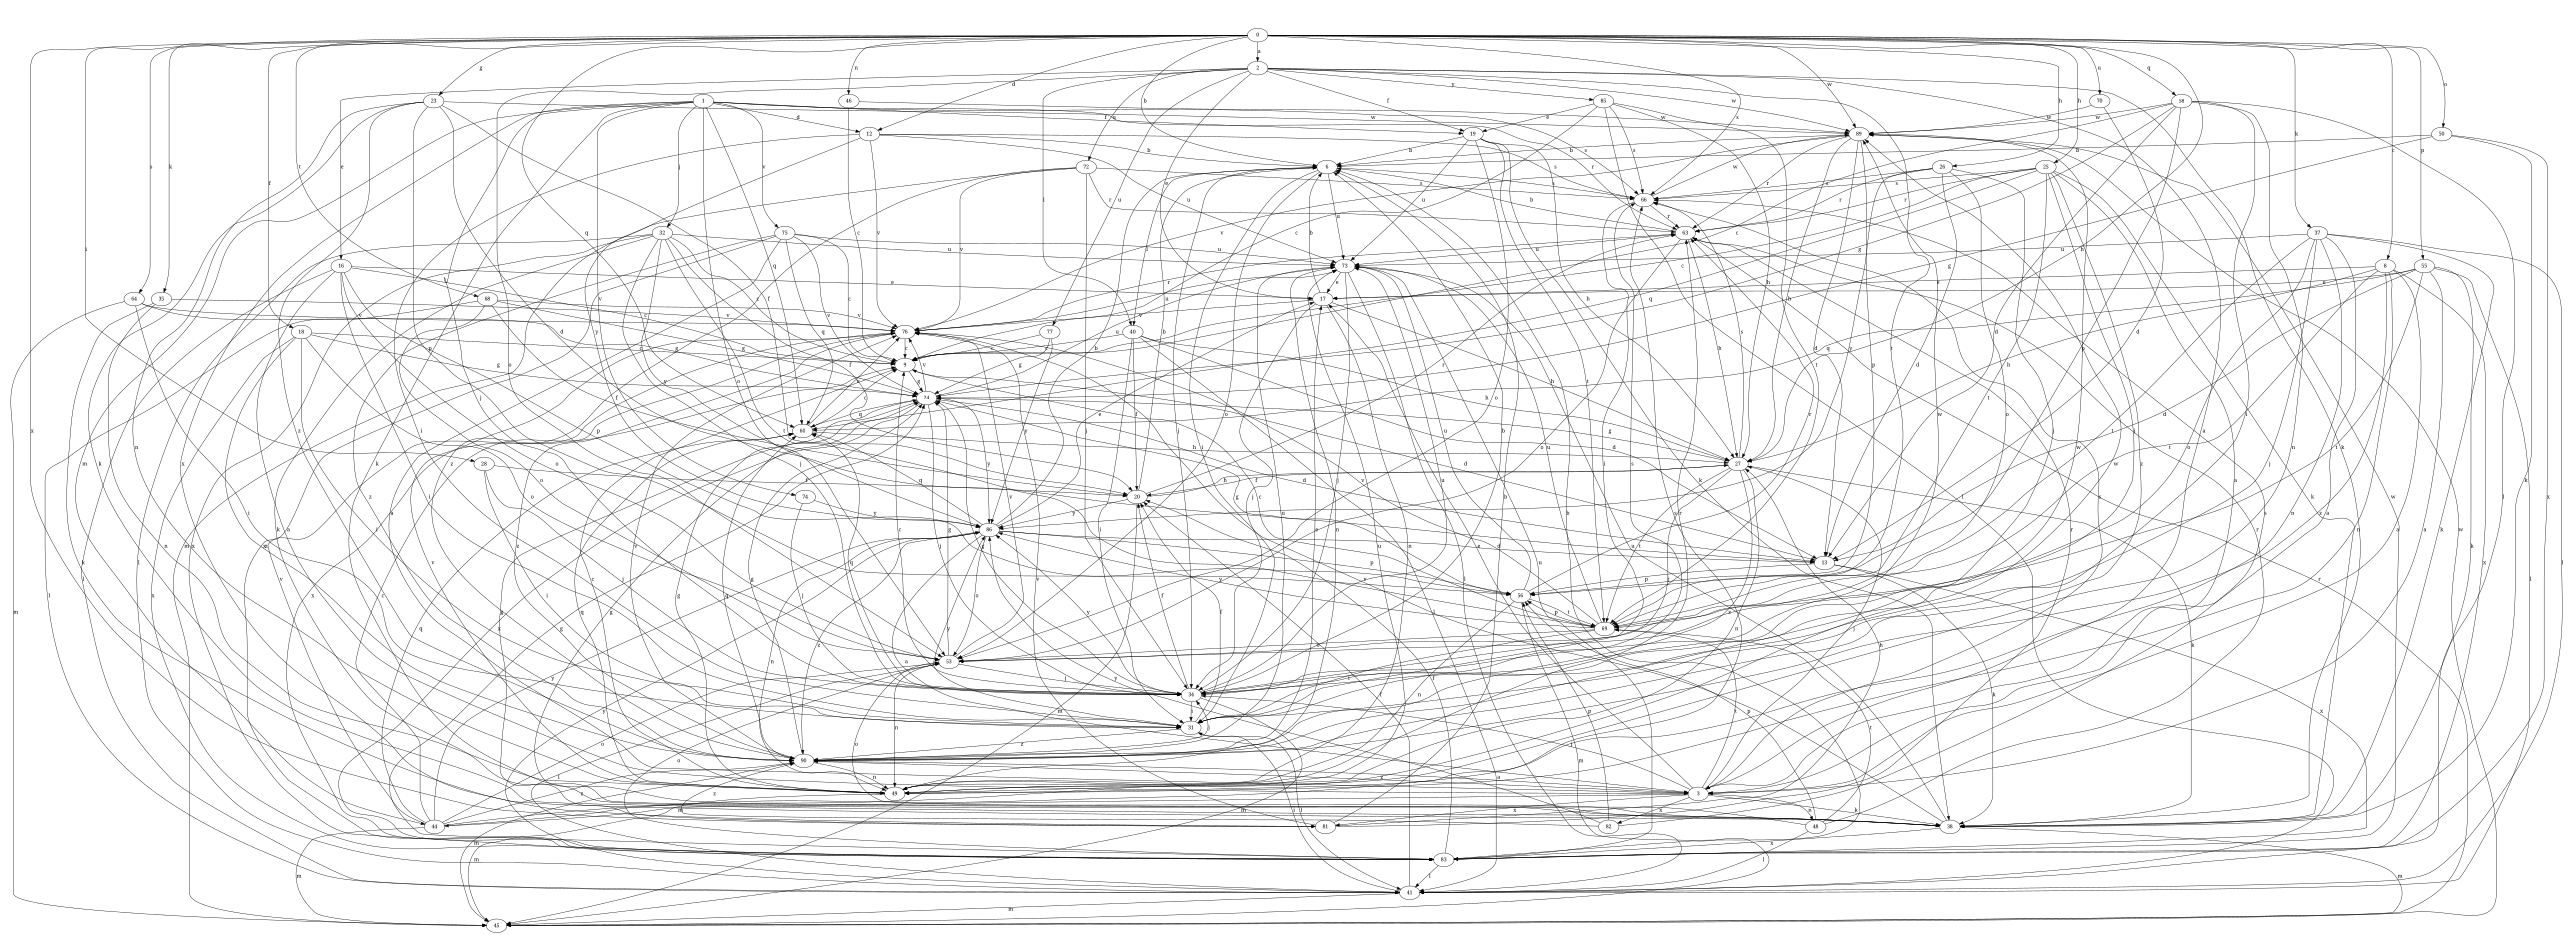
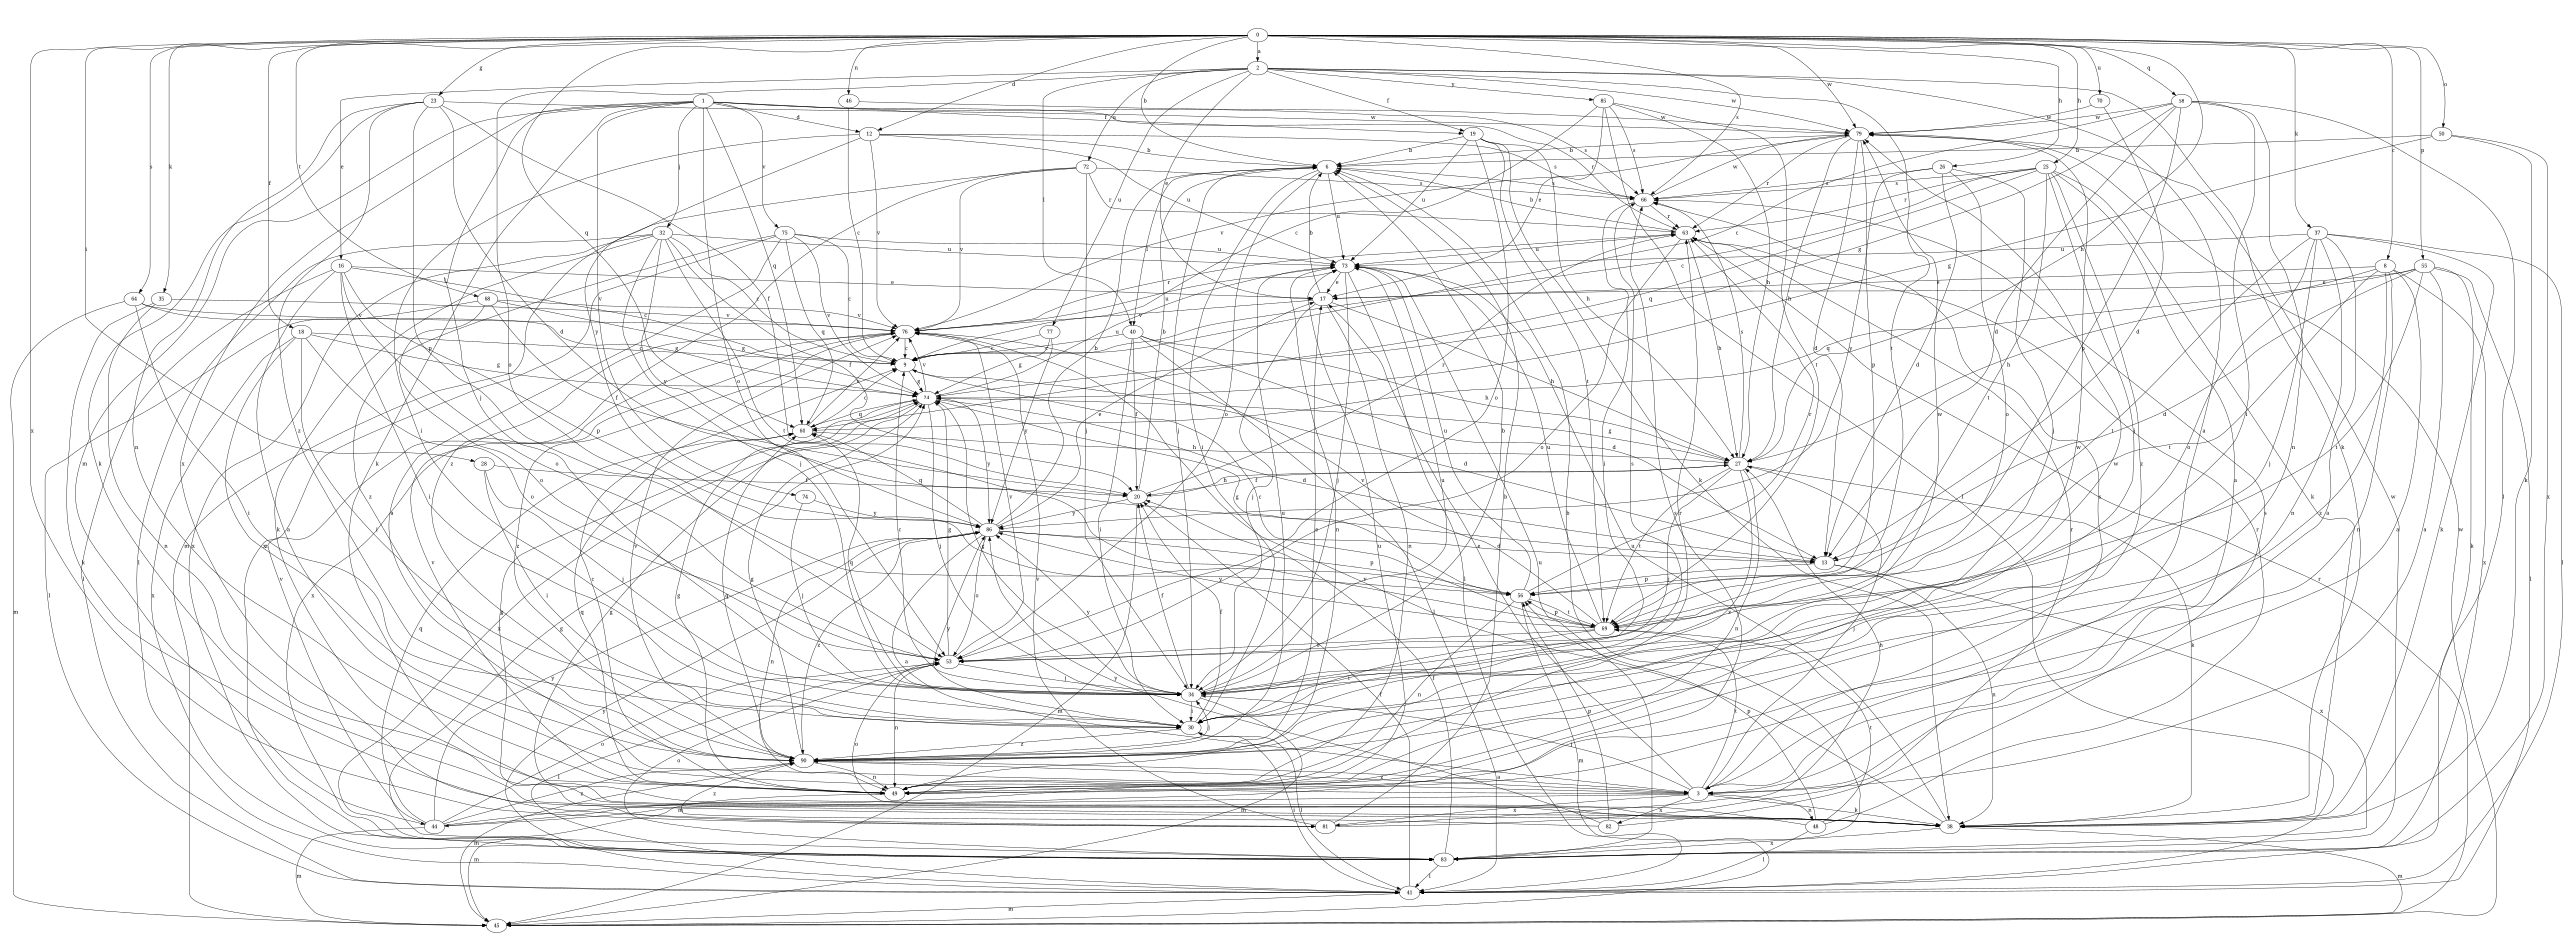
(1540, 117) -> (1517, 234)
(1859, 134) -> (1859, 134)
(1823, 202) -> none
(476, 454) -> none
(1994, 695) -> (1994, 695)
(1191, 728) -> (1191, 728)
